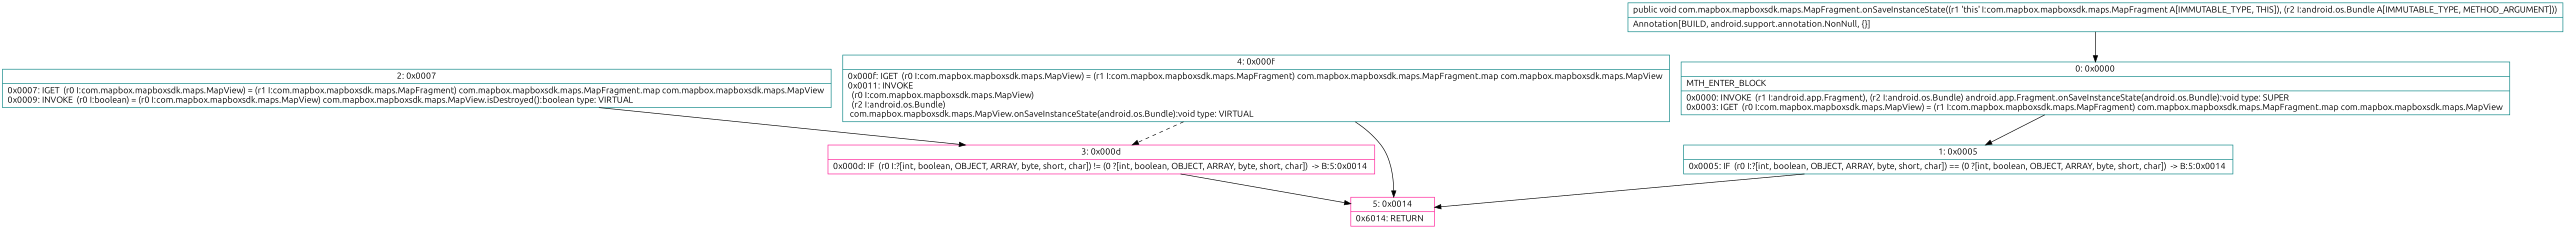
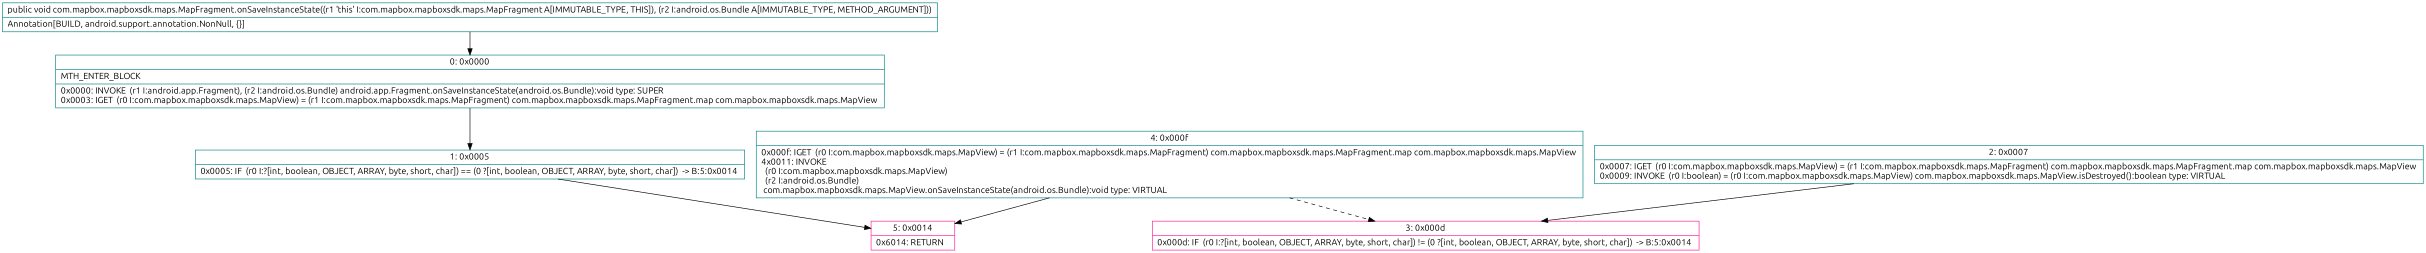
(882, 86) -> (796, 162)
(1262, 188) -> none
